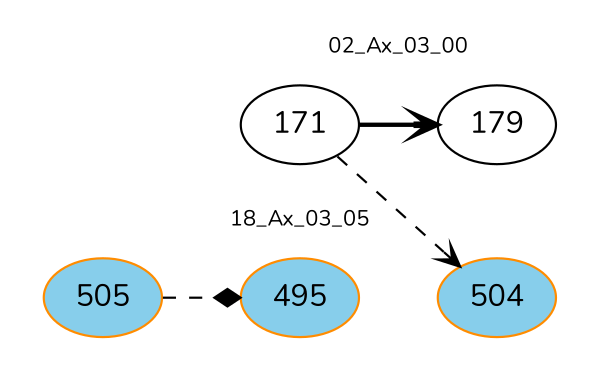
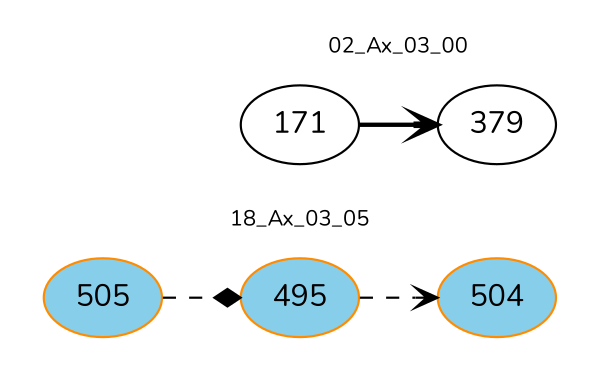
(497, 125) -> (497, 125)
(401, 214) -> (388, 298)
